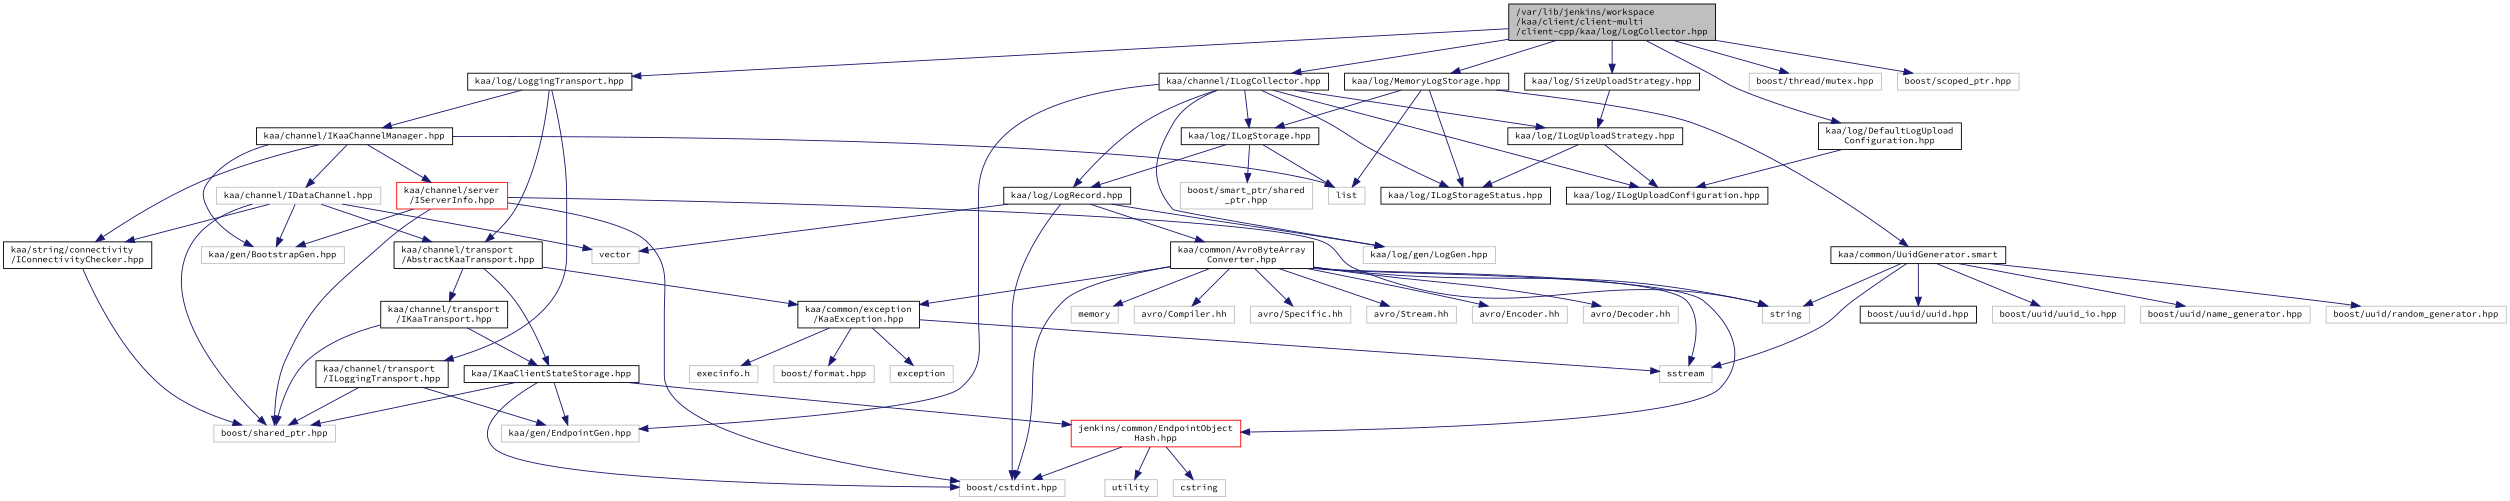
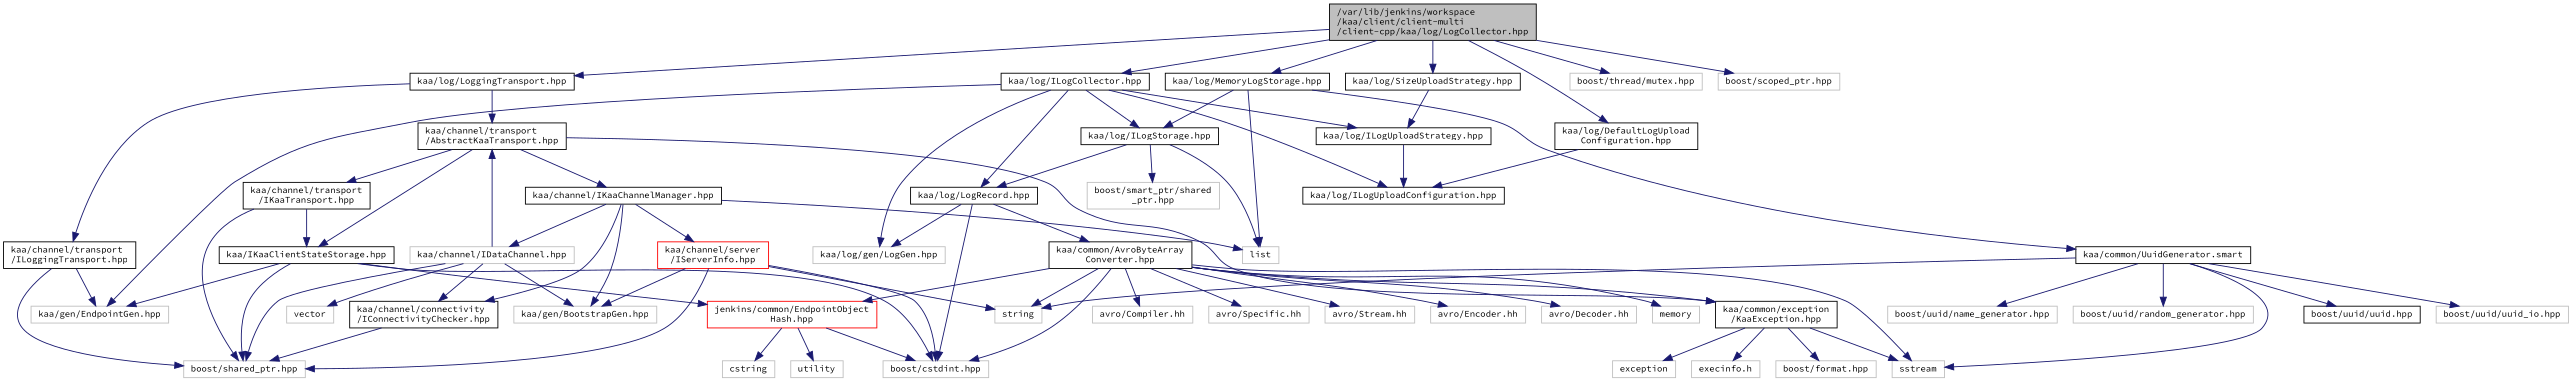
(1244, 82) -> (1075, 82)
(457, 108) -> (559, 167)
(1466, 196) -> none
(828, 227) -> none
(78, 255) -> (424, 315)
